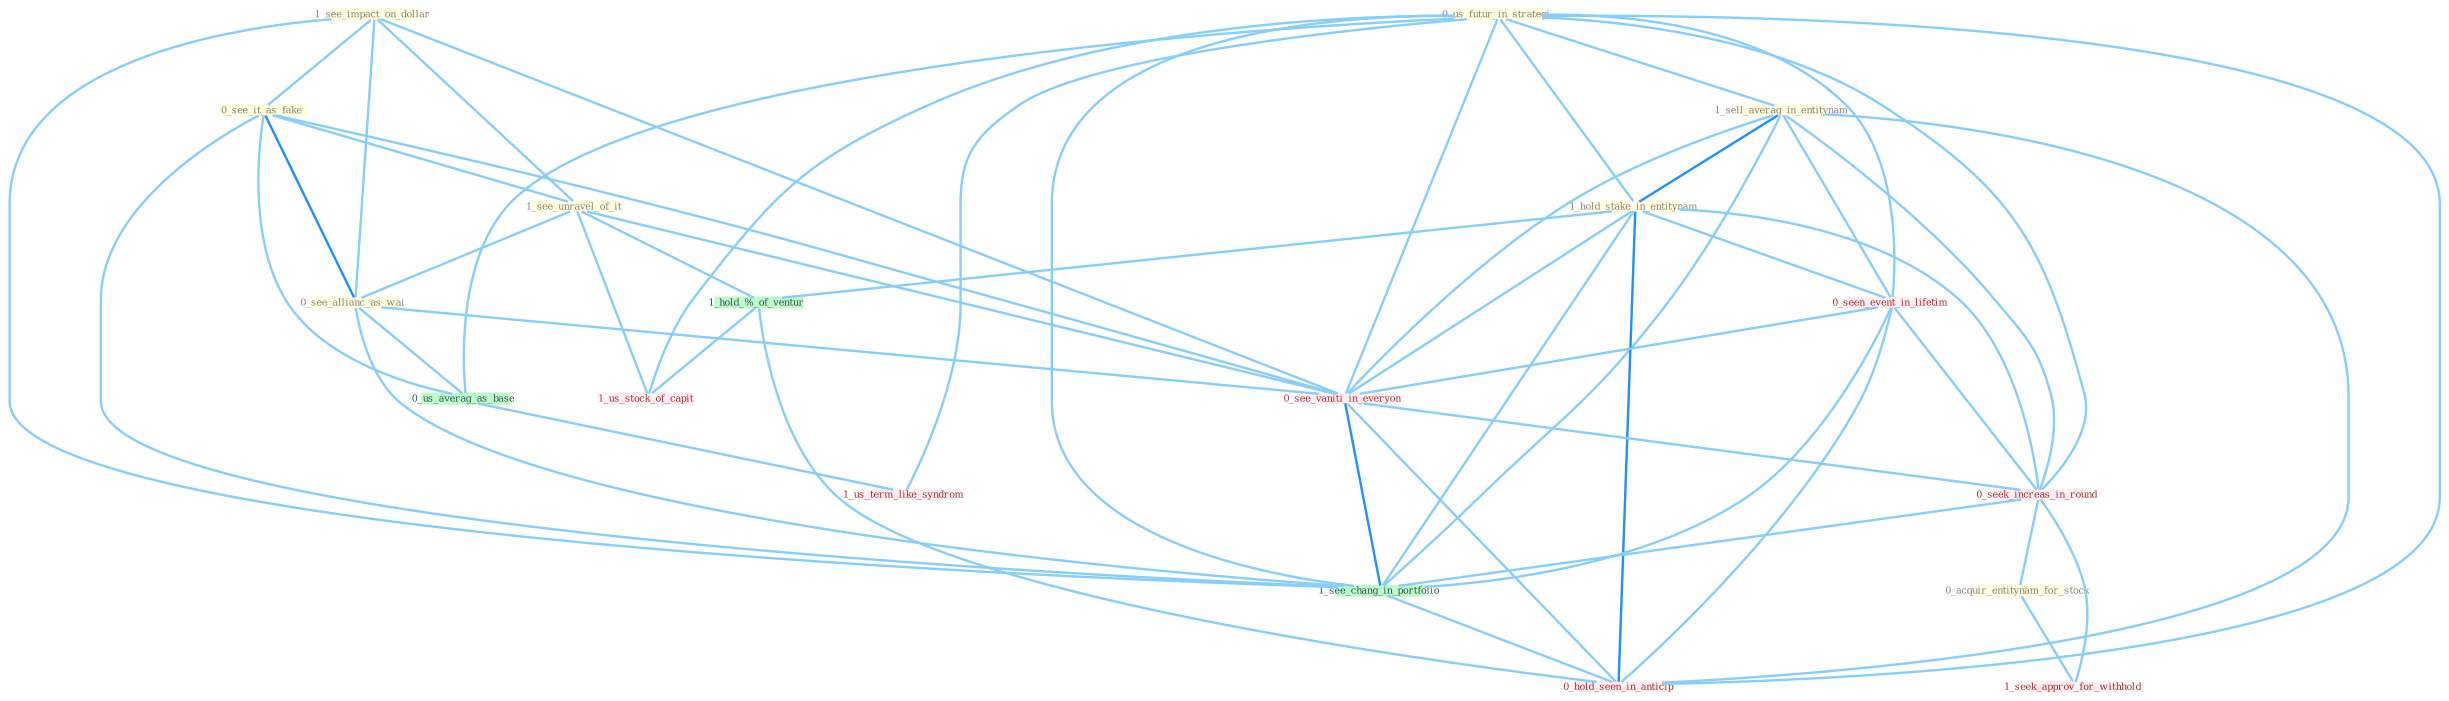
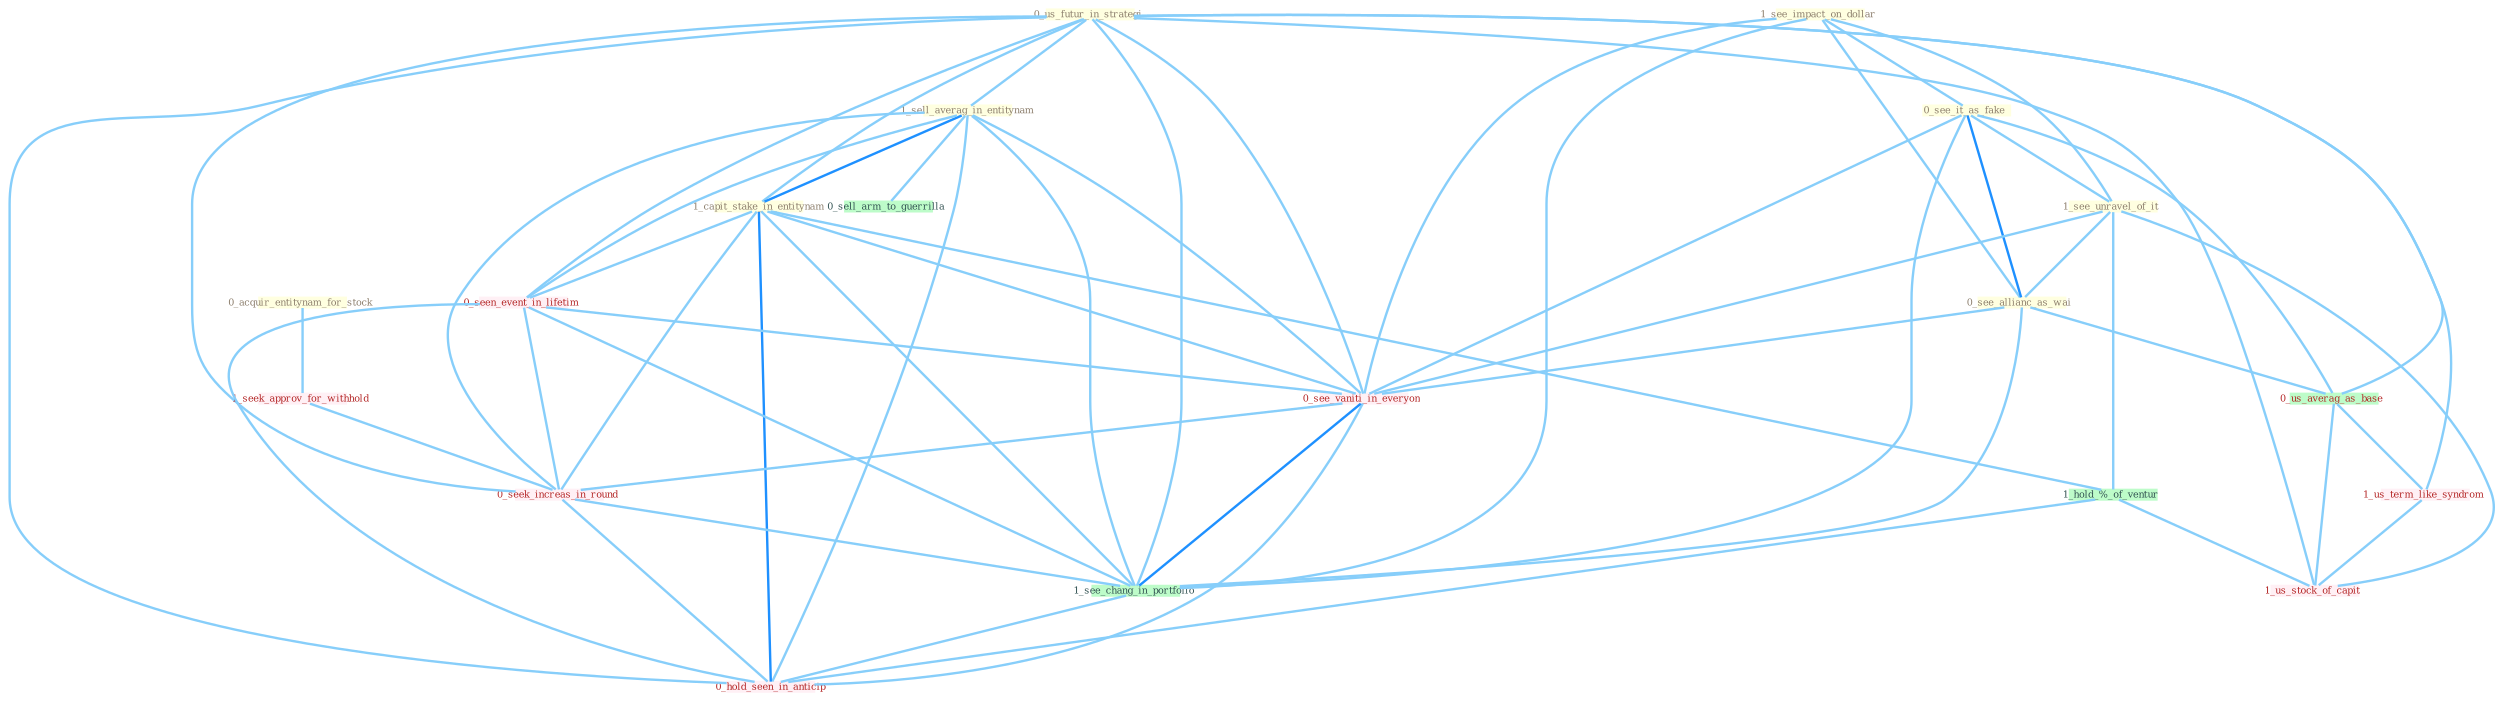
none -> (889, 207)
(1635, 207) -> (759, 207)
(466, 399) -> (2334, 399)
none -> (2325, 495)
(2029, 543) -> (665, 591)
none -> (2370, 543)
